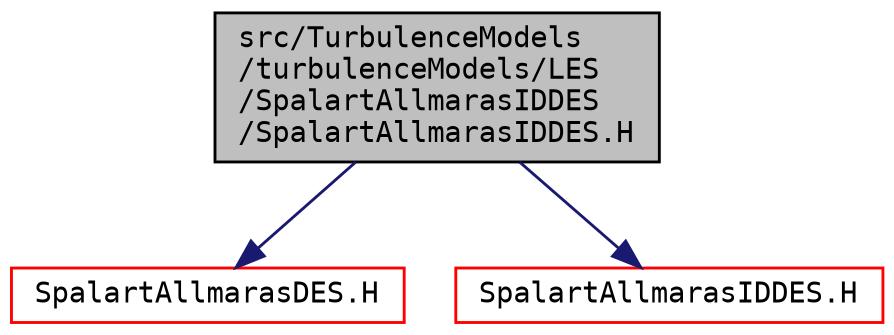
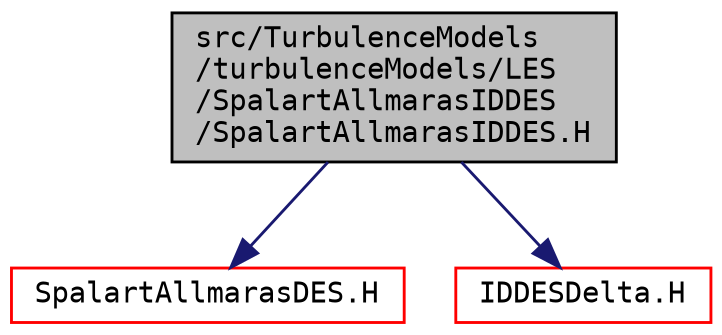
(669, 295) -> (583, 295)
